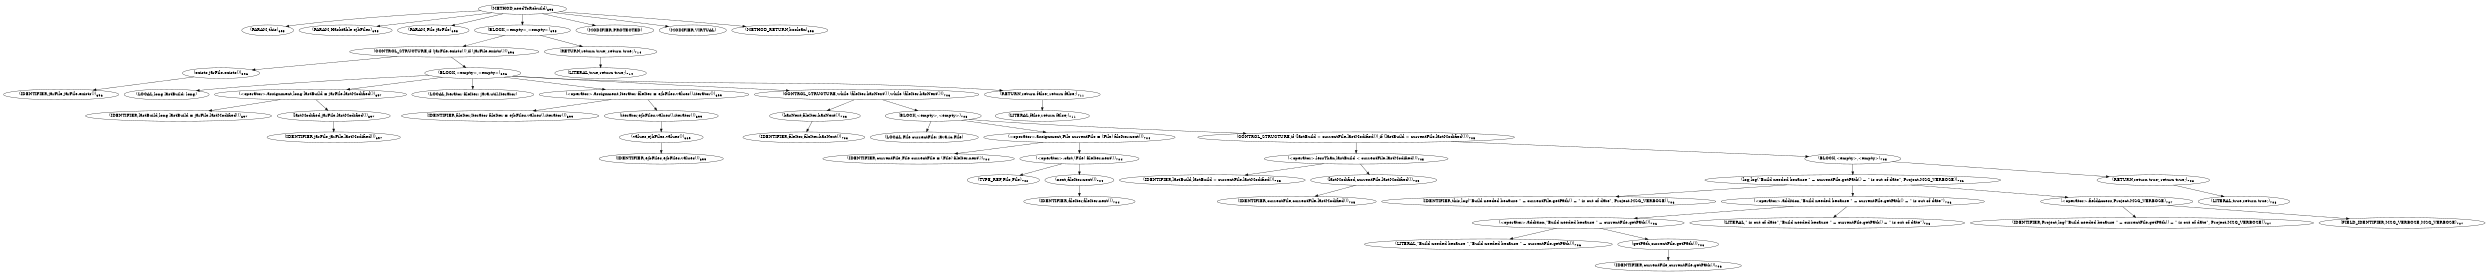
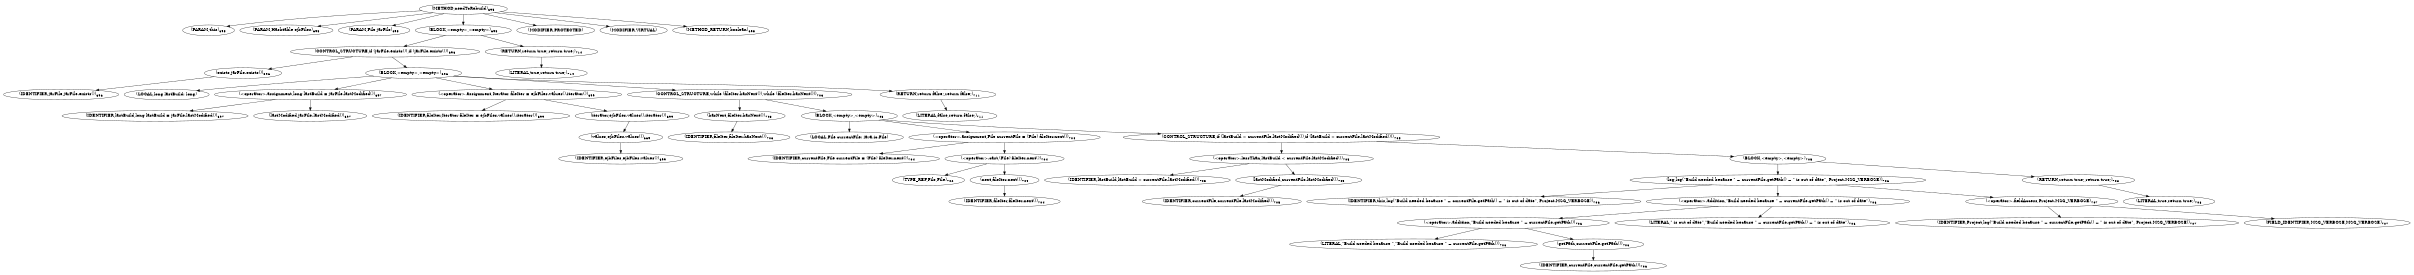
(473, 95) -> none
(334, 137) -> none
